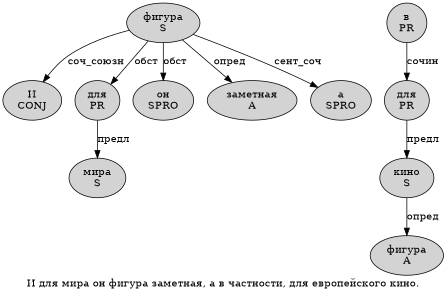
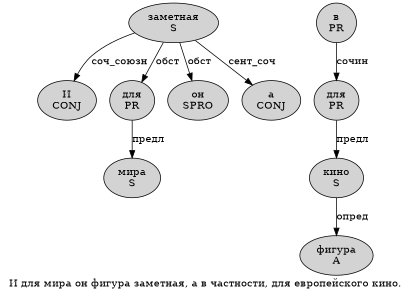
(163, 23) -> (174, 23)
(252, 100) -> none
(341, 100) -> (271, 100)
